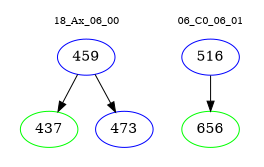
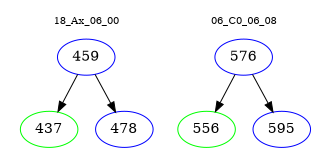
(211, 22) -> (244, 22)
(211, 57) -> (244, 57)
(124, 129) -> (124, 129)
(211, 129) -> (207, 129)
none -> (282, 129)
